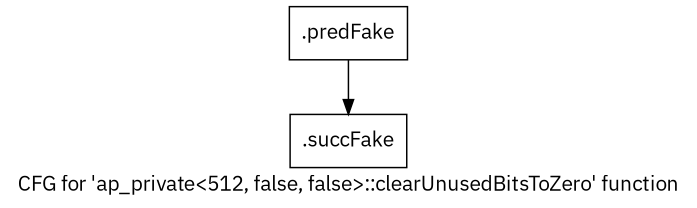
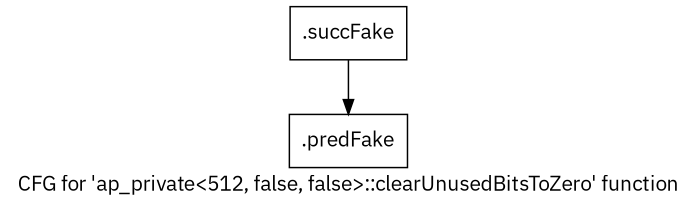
(348, 80) -> (348, 80)
